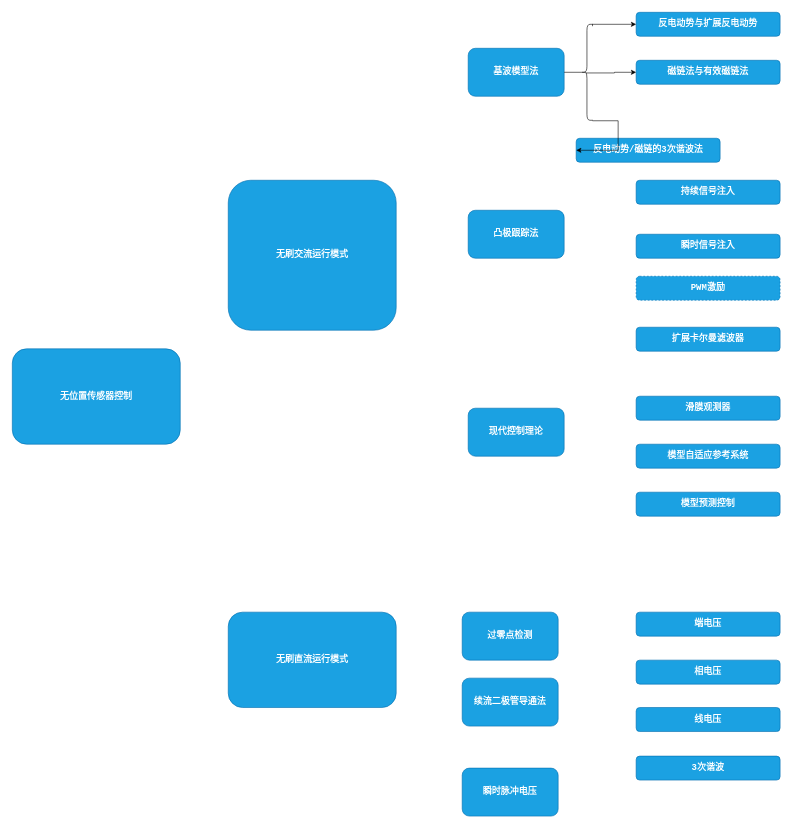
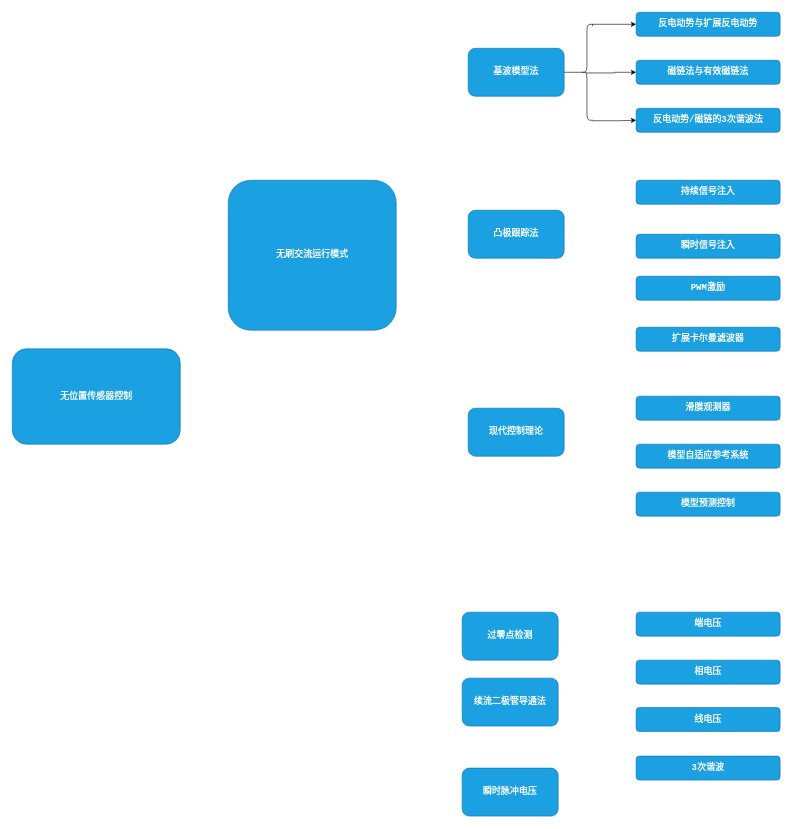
(648, 150) -> (708, 120)
(708, 288) -> (708, 288)
(312, 660) -> none
